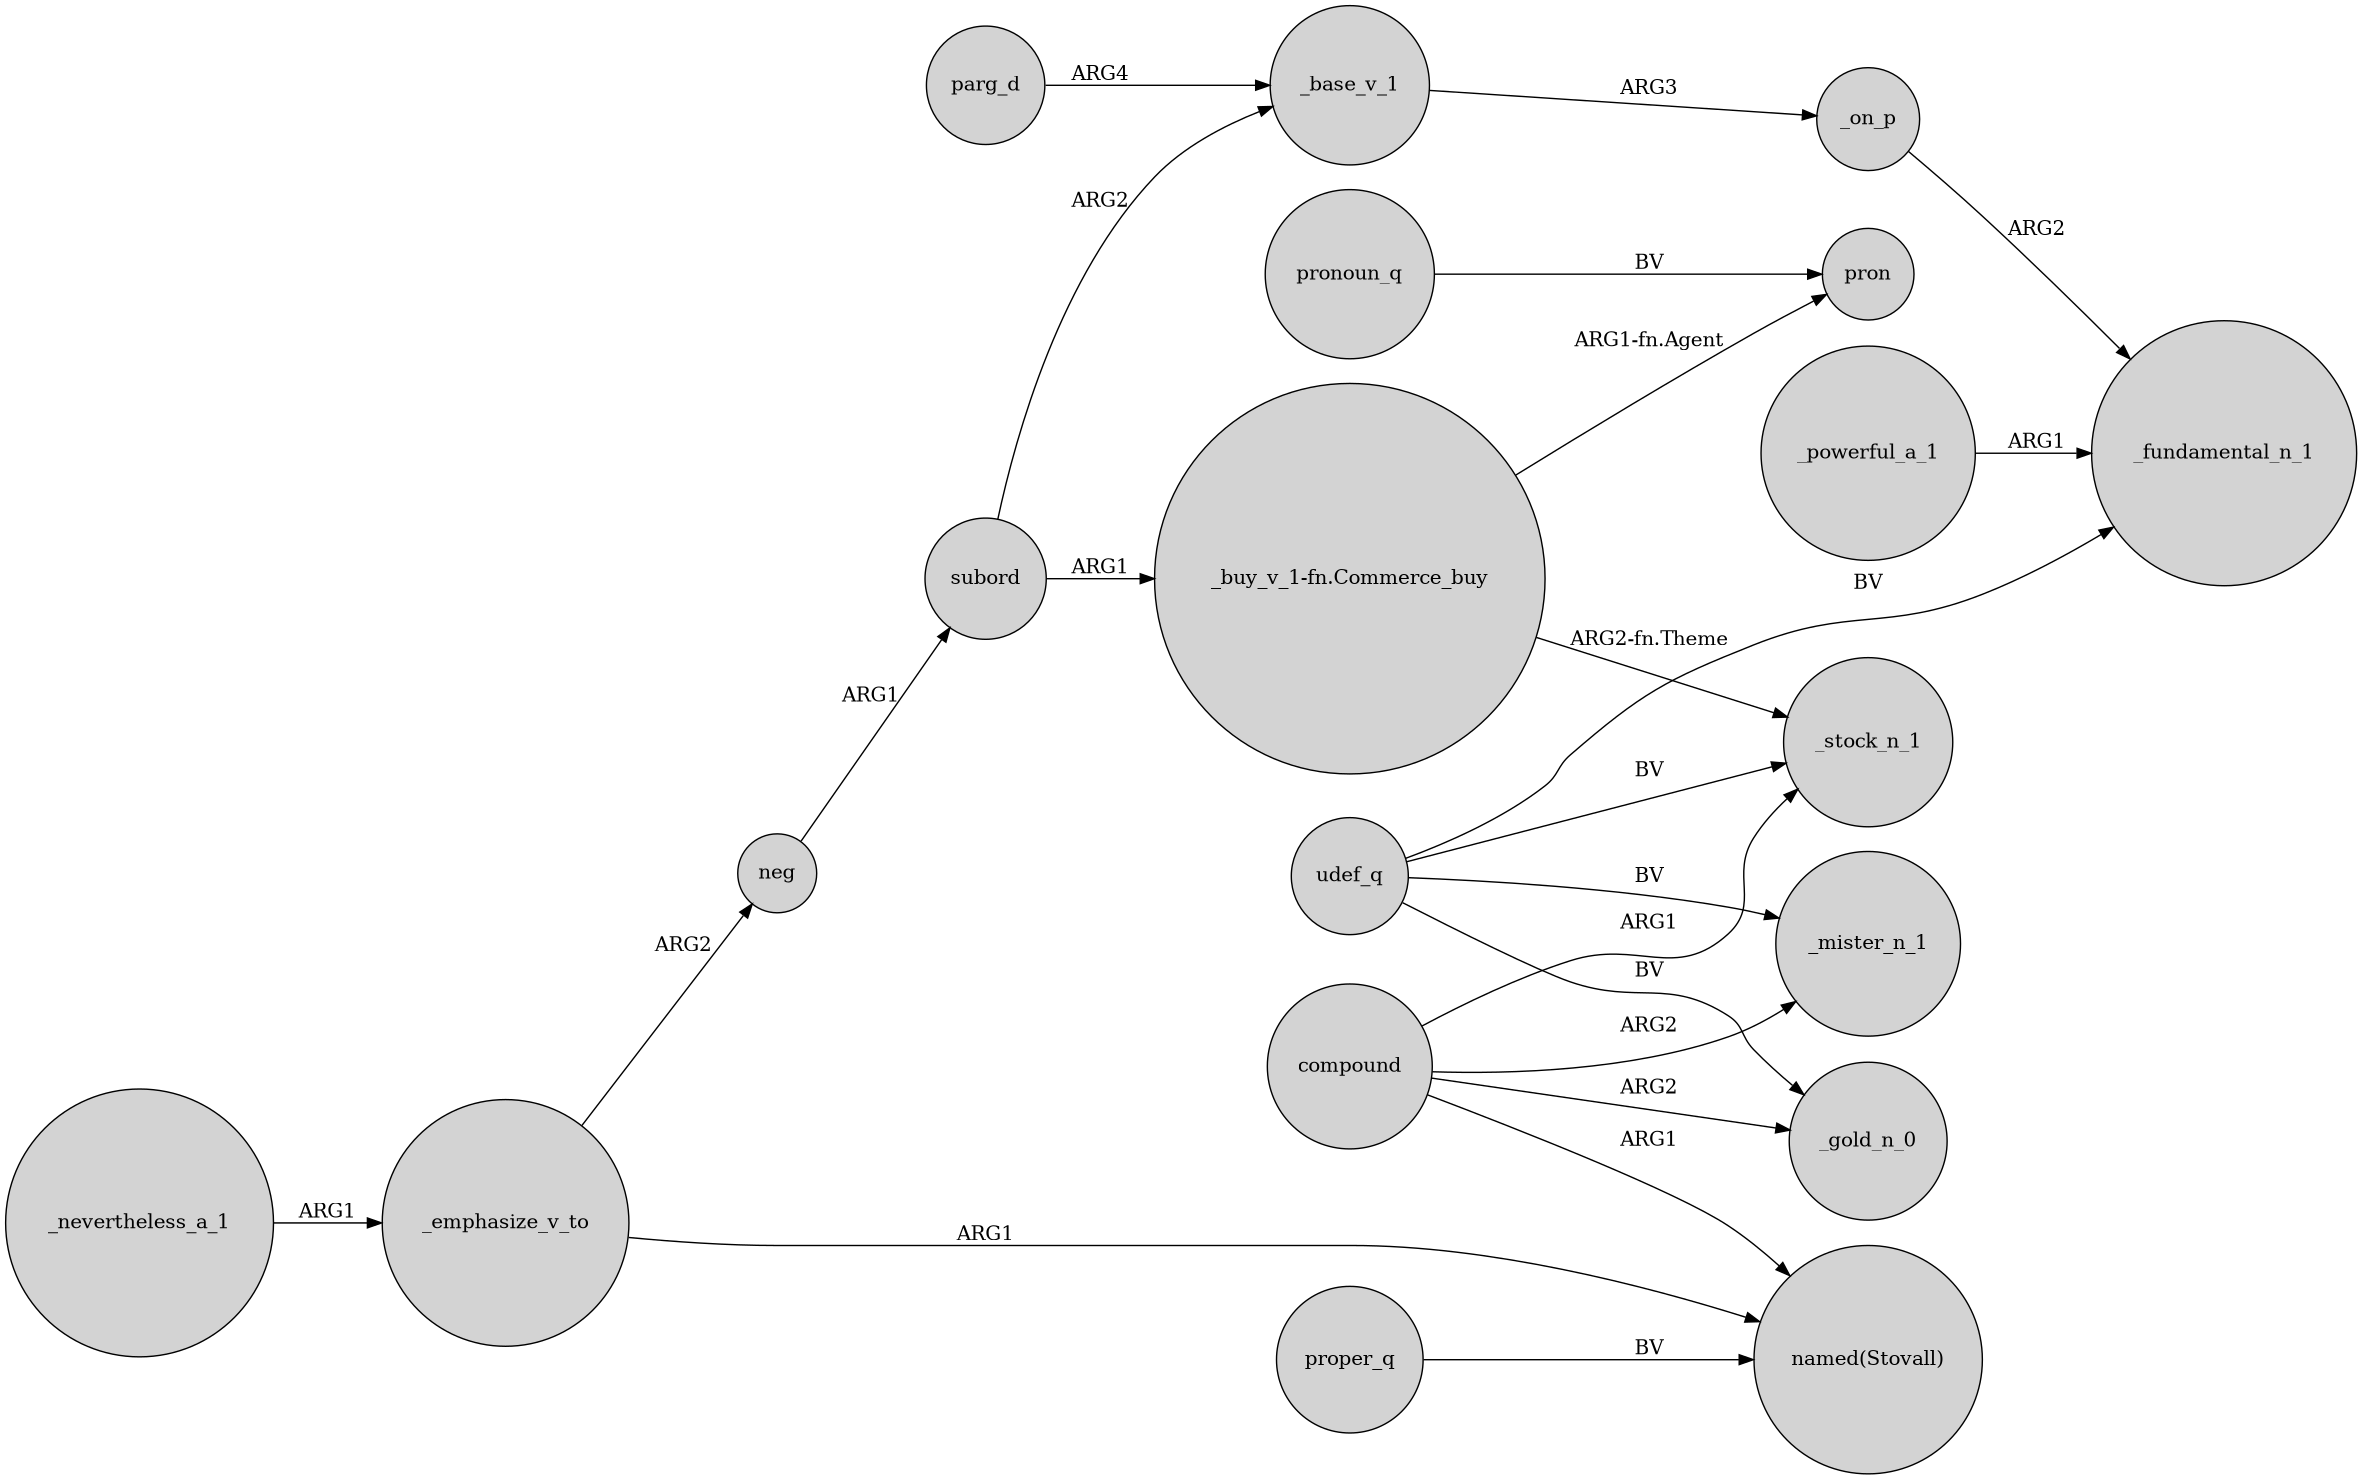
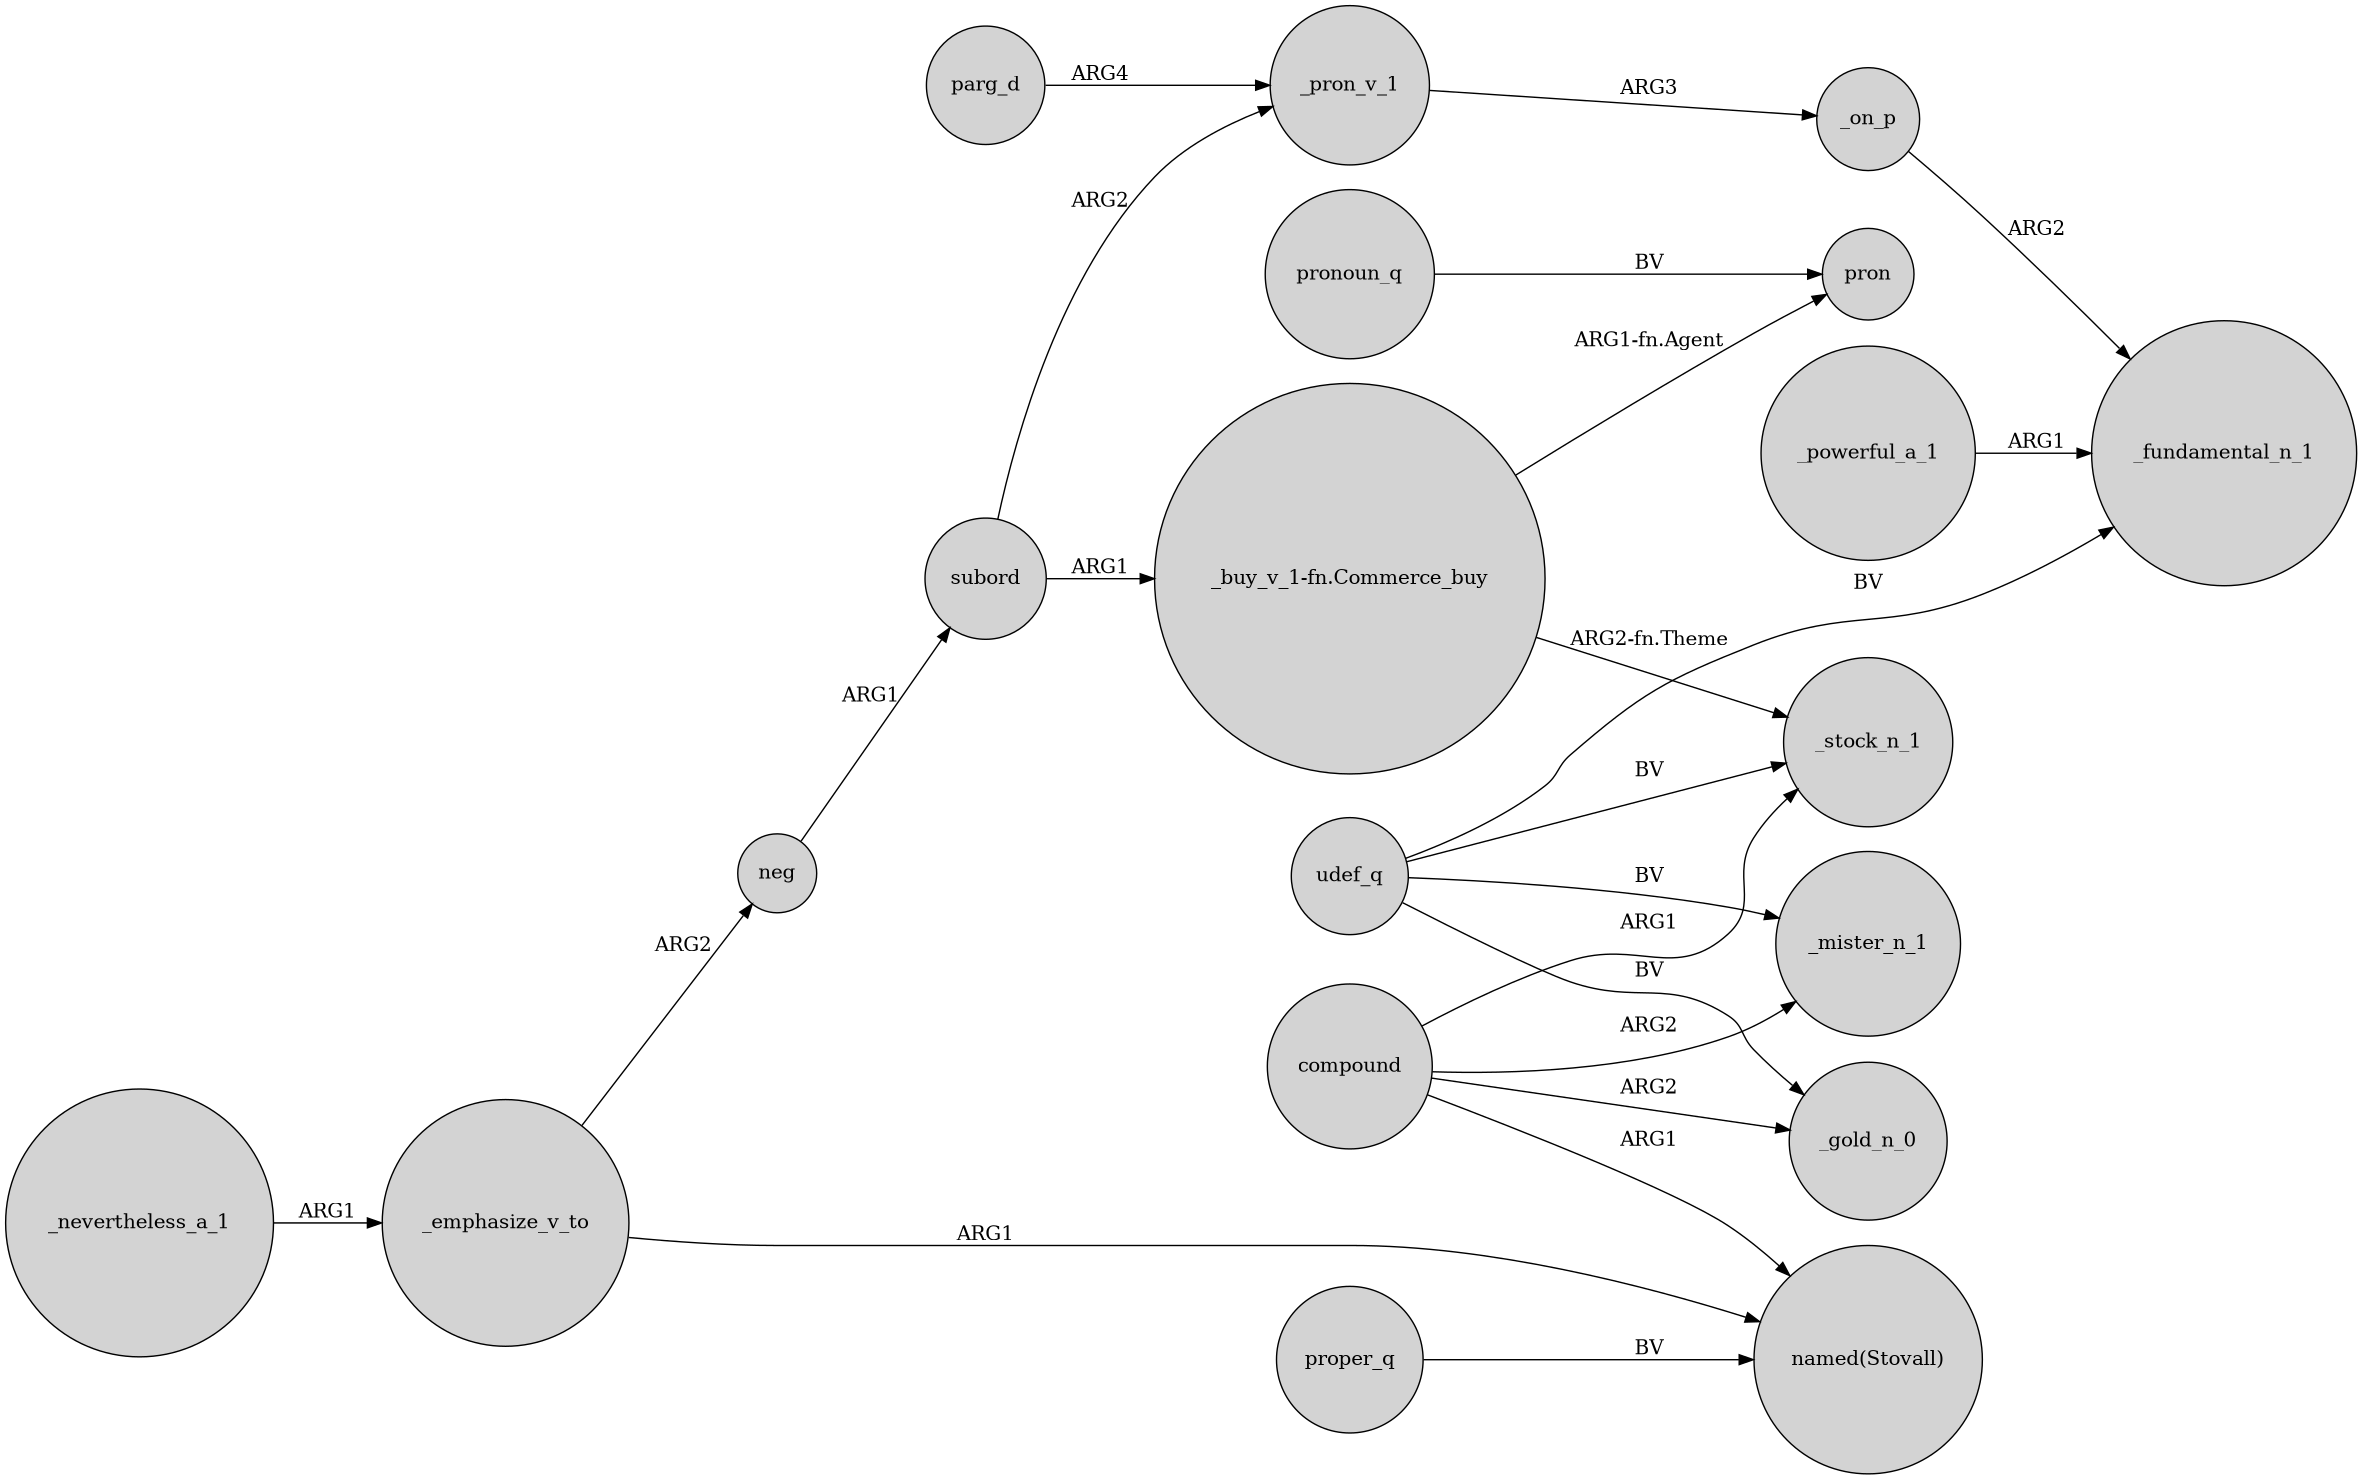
(1350, 85) -> (1350, 85)
